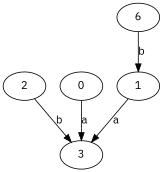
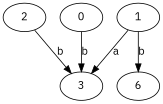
(138, 48) -> (138, 48)
(85, 121) -> (85, 52)
